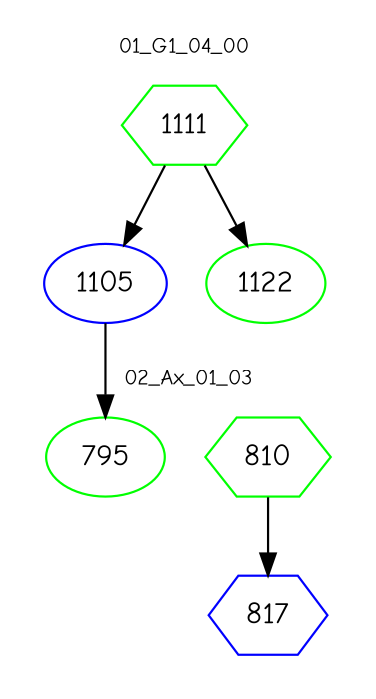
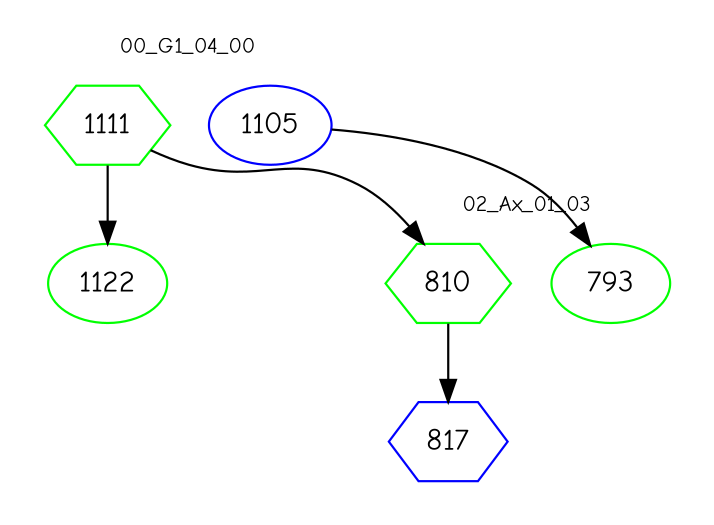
(185, 47) -> (188, 47)
(150, 195) -> (287, 169)
(105, 457) -> (611, 283)
